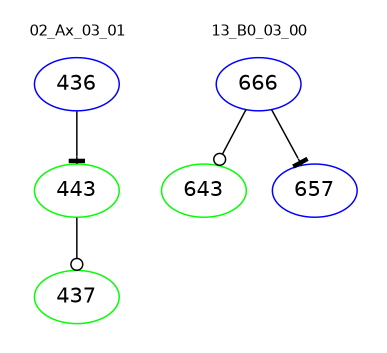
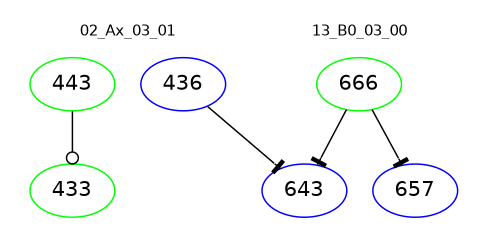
(259, 84) -> (359, 84)
(234, 132) -> (334, 134)
(77, 134) -> (228, 124)
(204, 191) -> (304, 191)
(77, 297) -> (72, 191)
